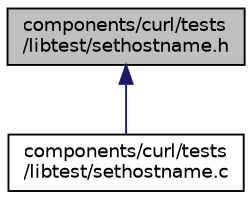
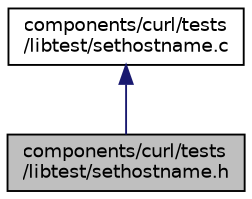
(126, 109) -> (126, 109)
